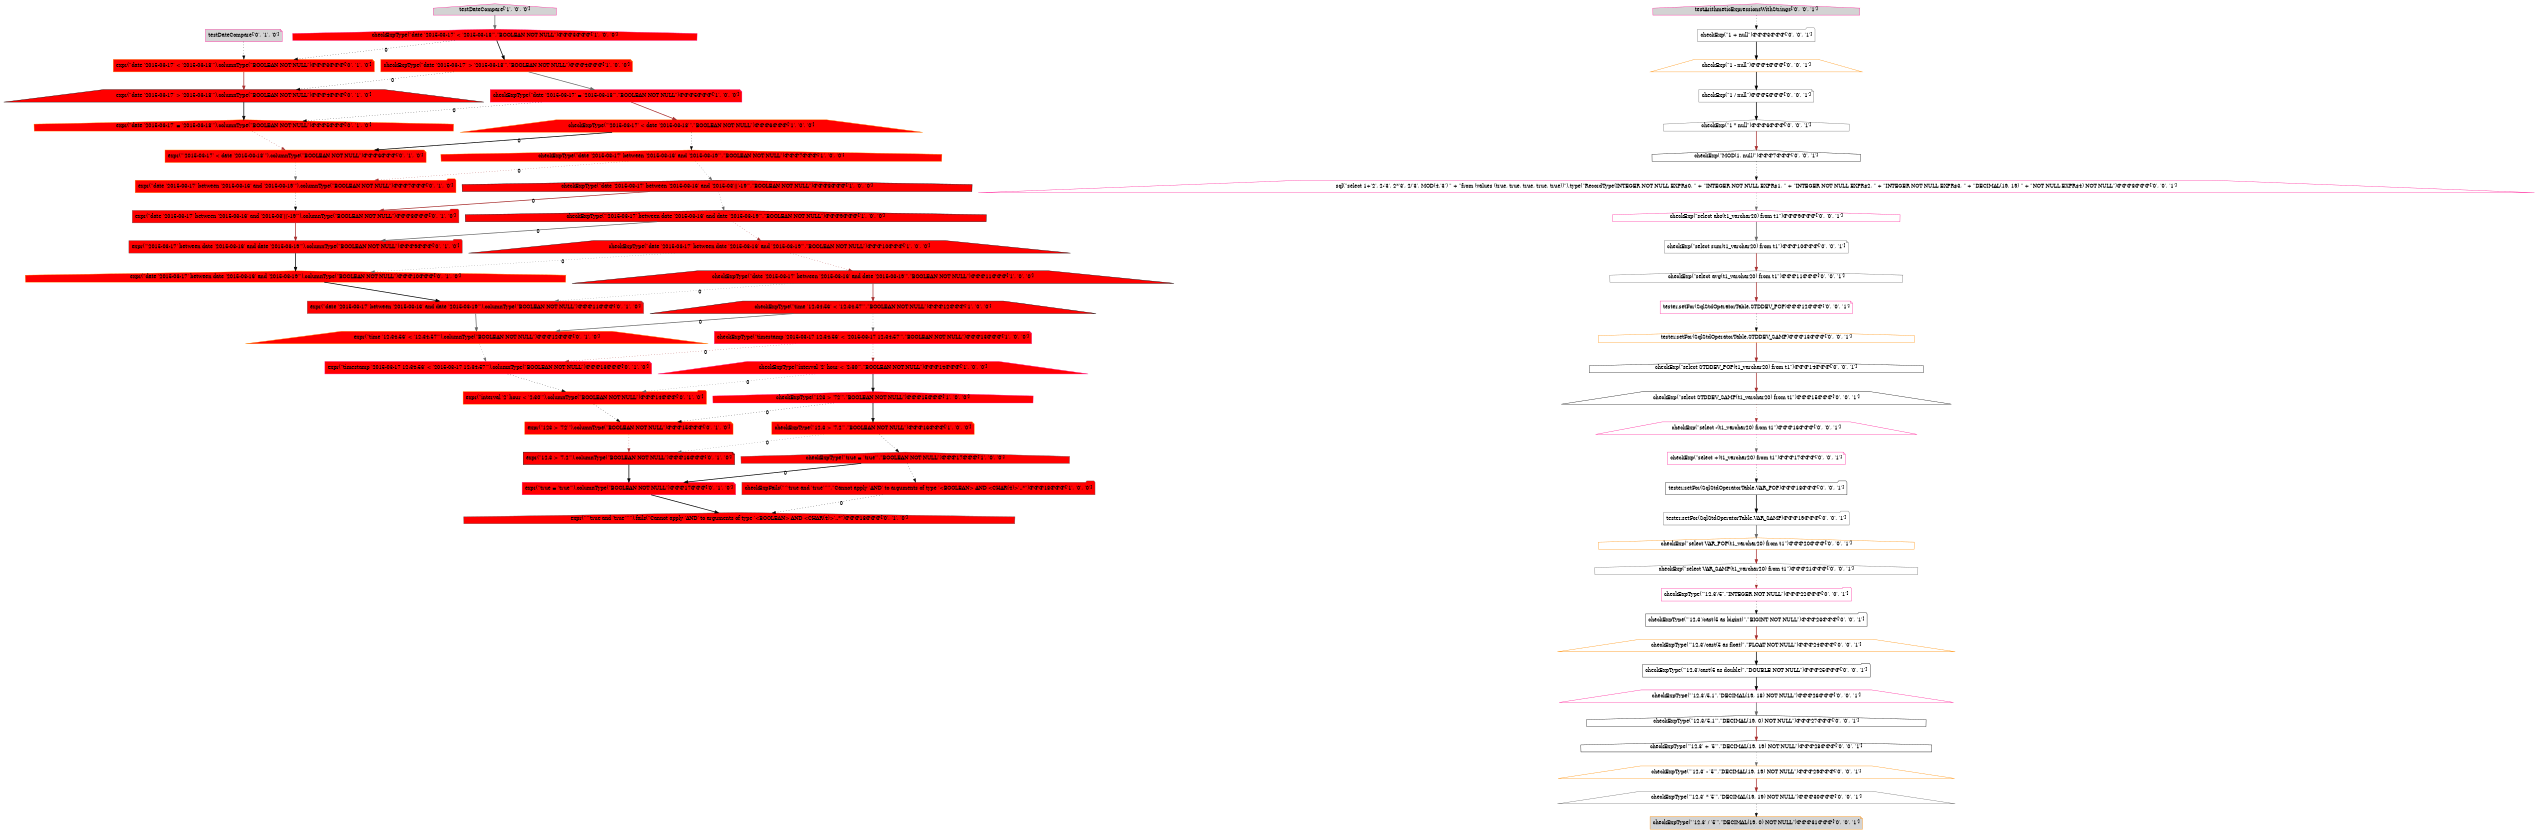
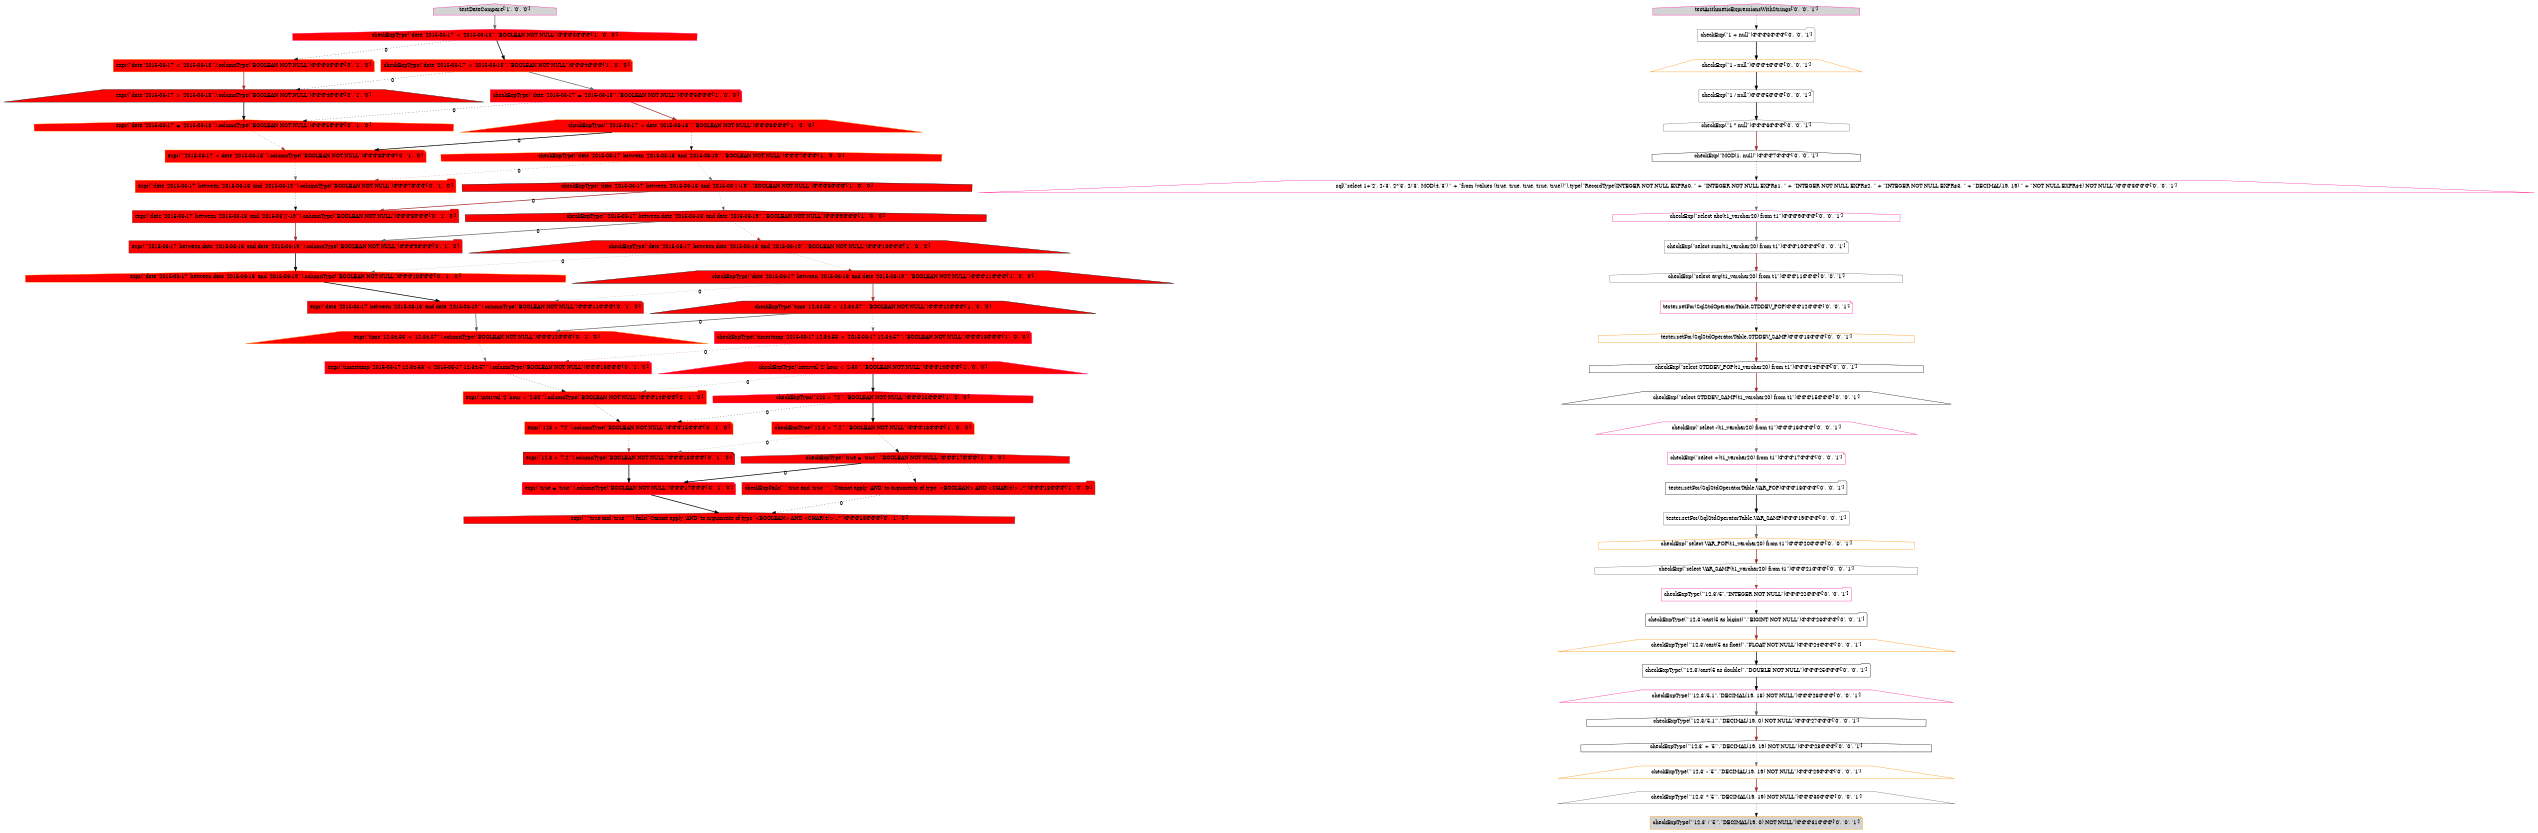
(244, 35) -> none
